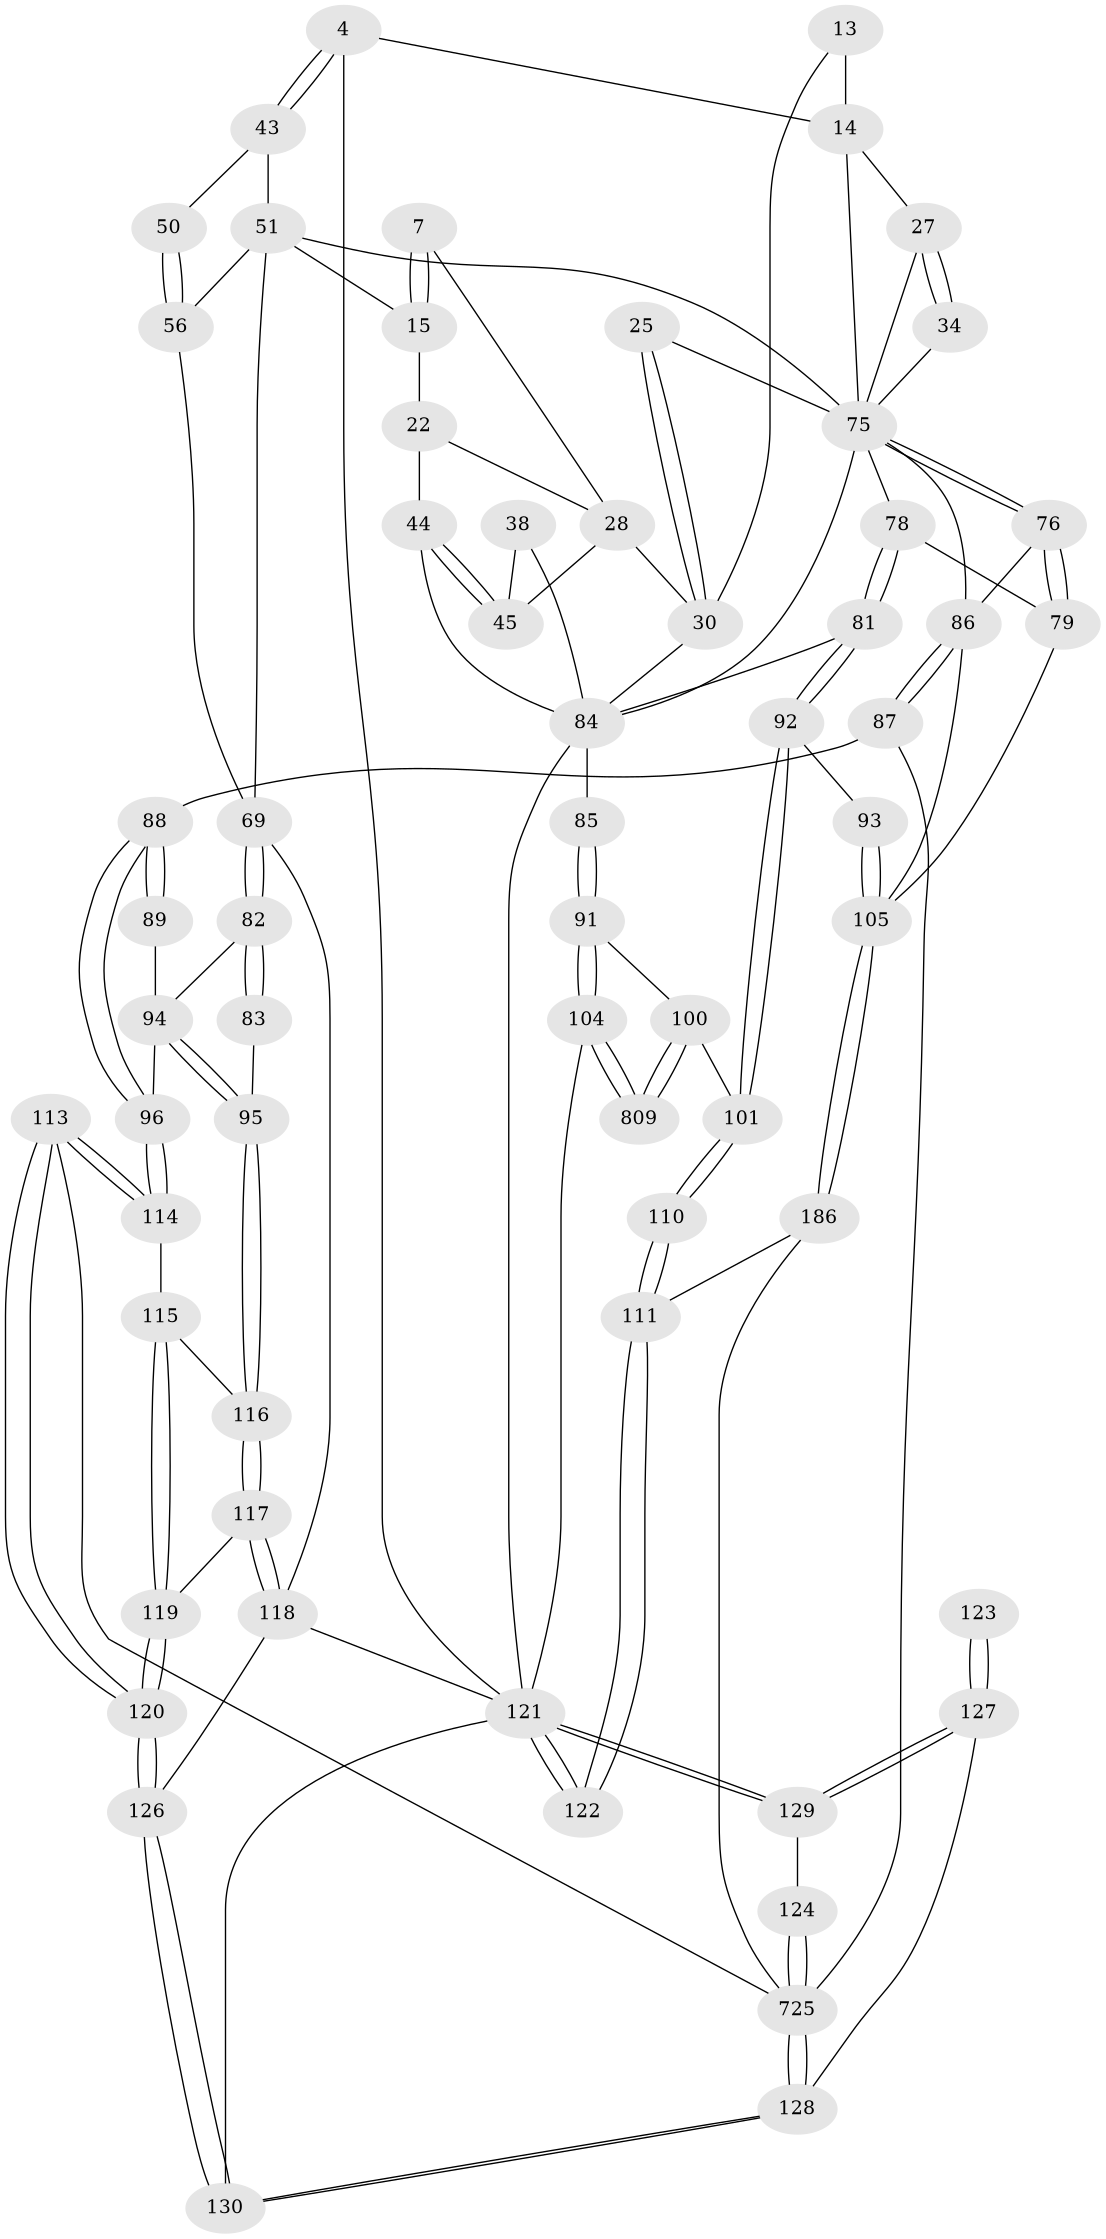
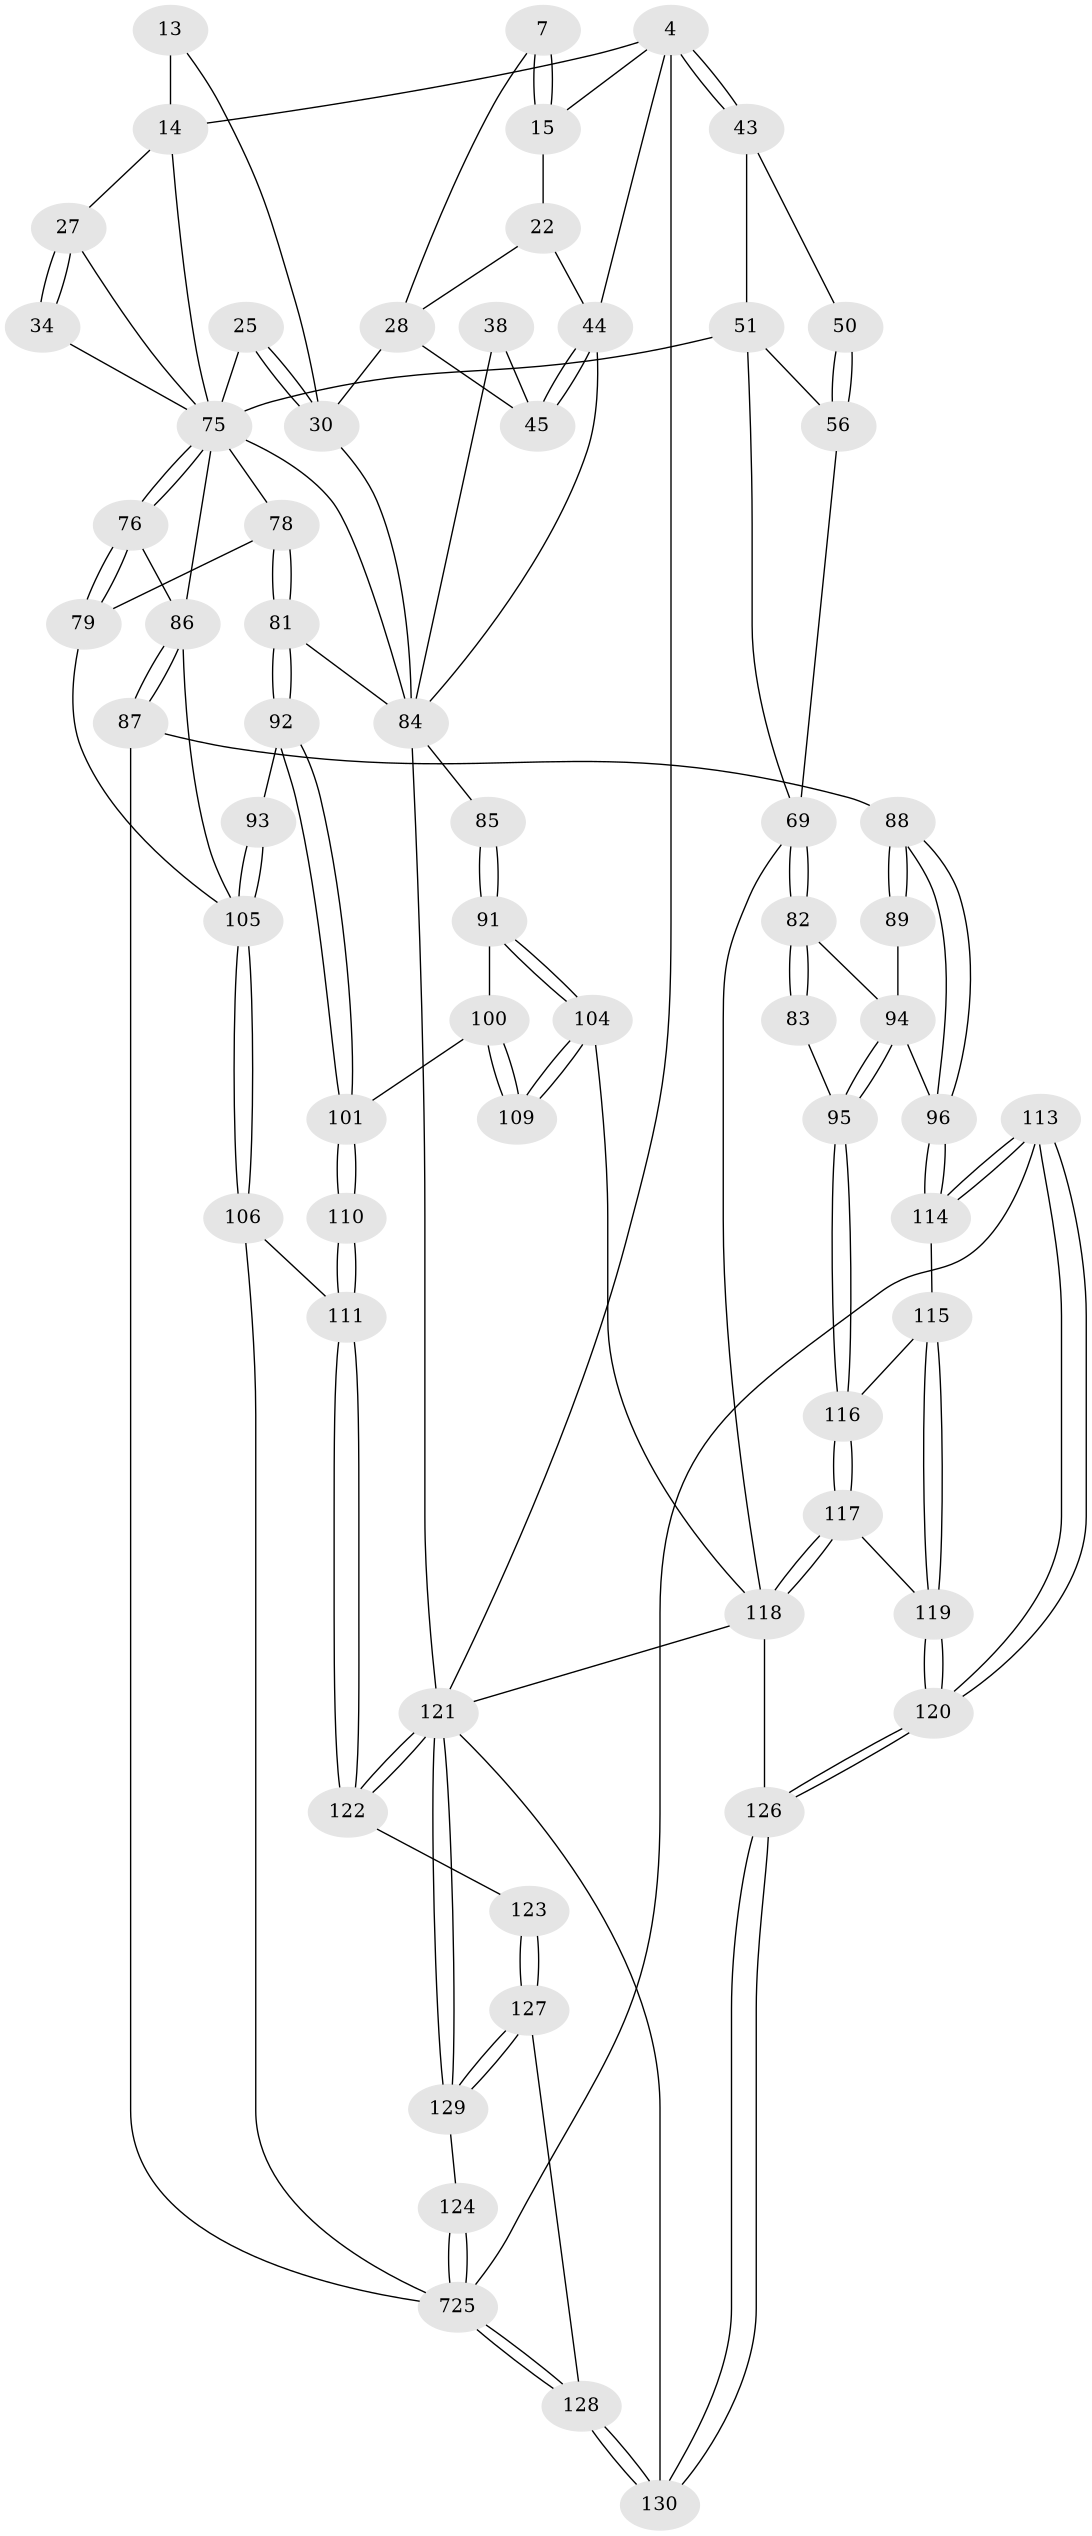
none -> (633, 179)
(334, 272) -> (607, 80)
(639, 1119) -> (517, 1119)
(820, 1218) -> (243, 1218)
(561, 1367) -> (610, 1338)
none -> (442, 1863)
